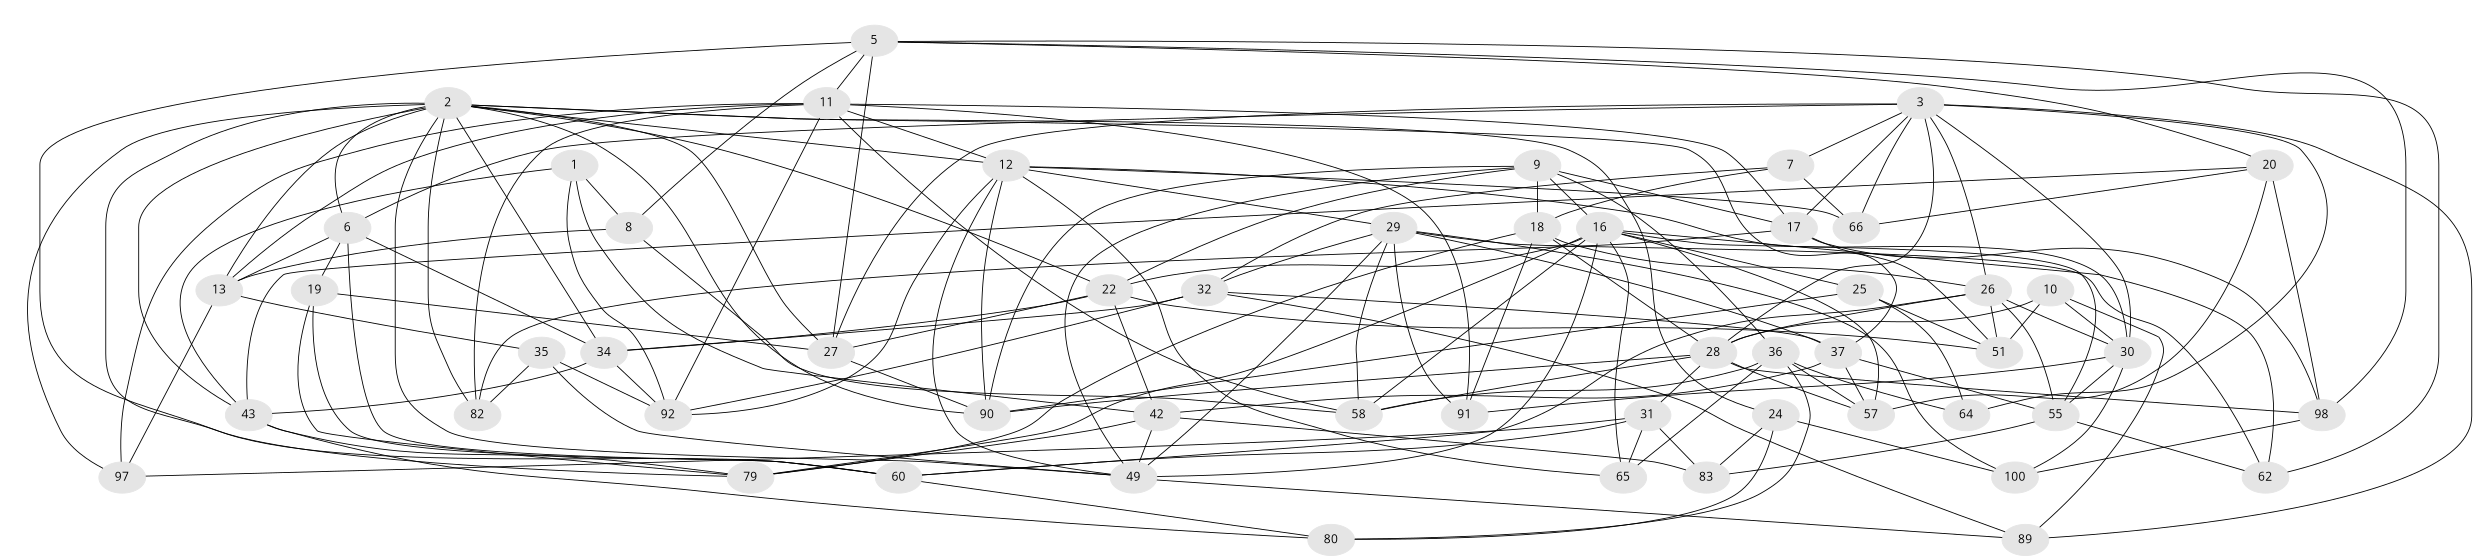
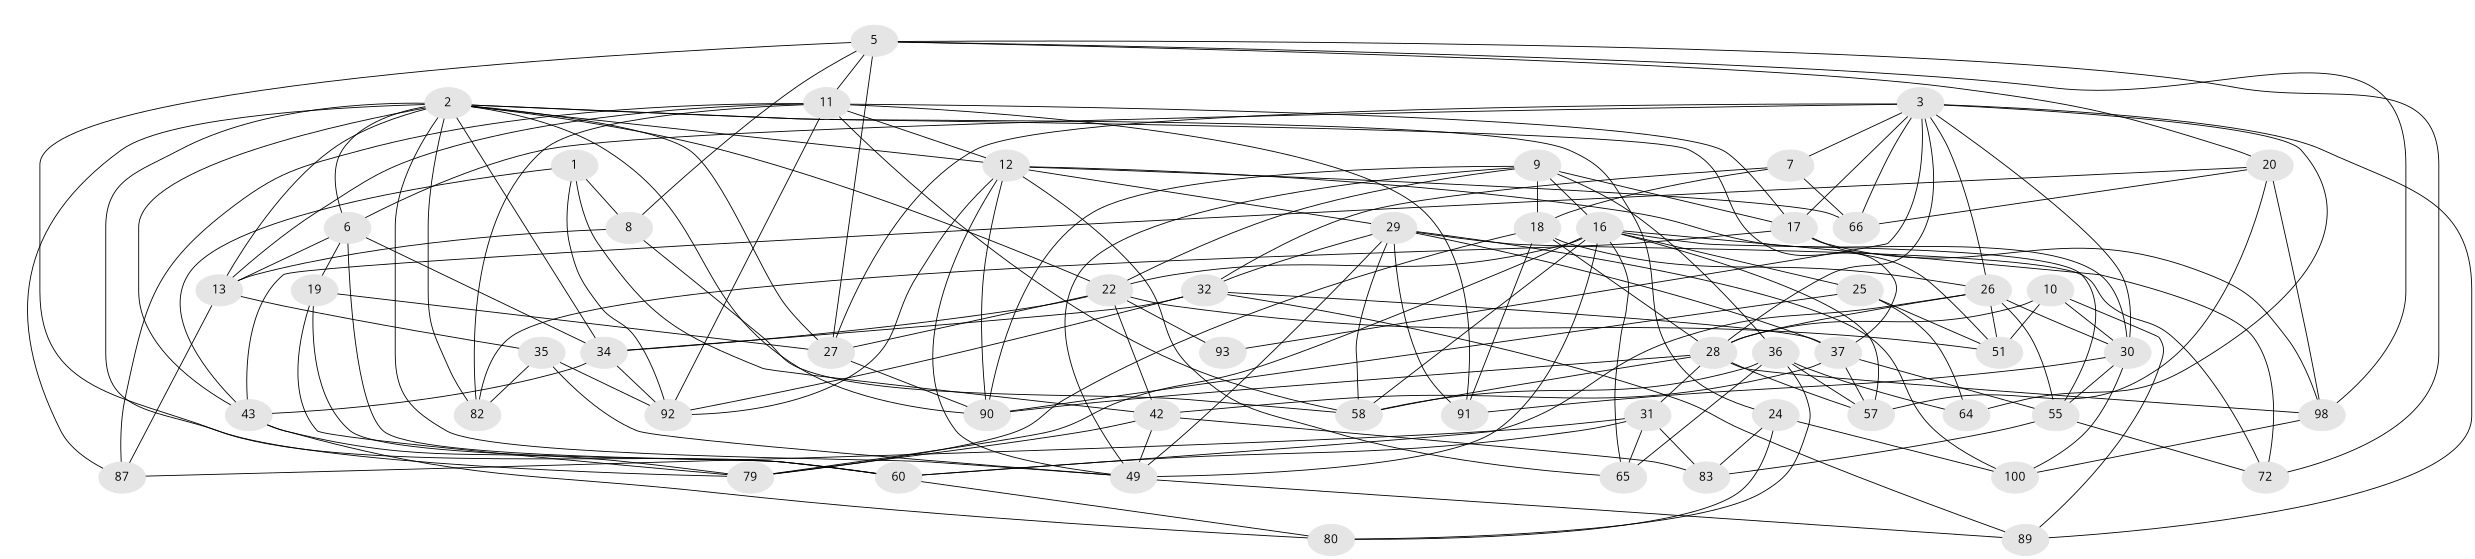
none -> (1223, 353)
(122, 478) -> (122, 478)
(2265, 478) -> (2265, 478)
